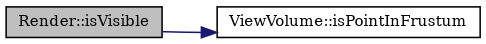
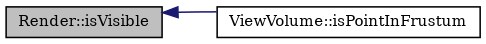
(182, 32) -> (197, 12)
